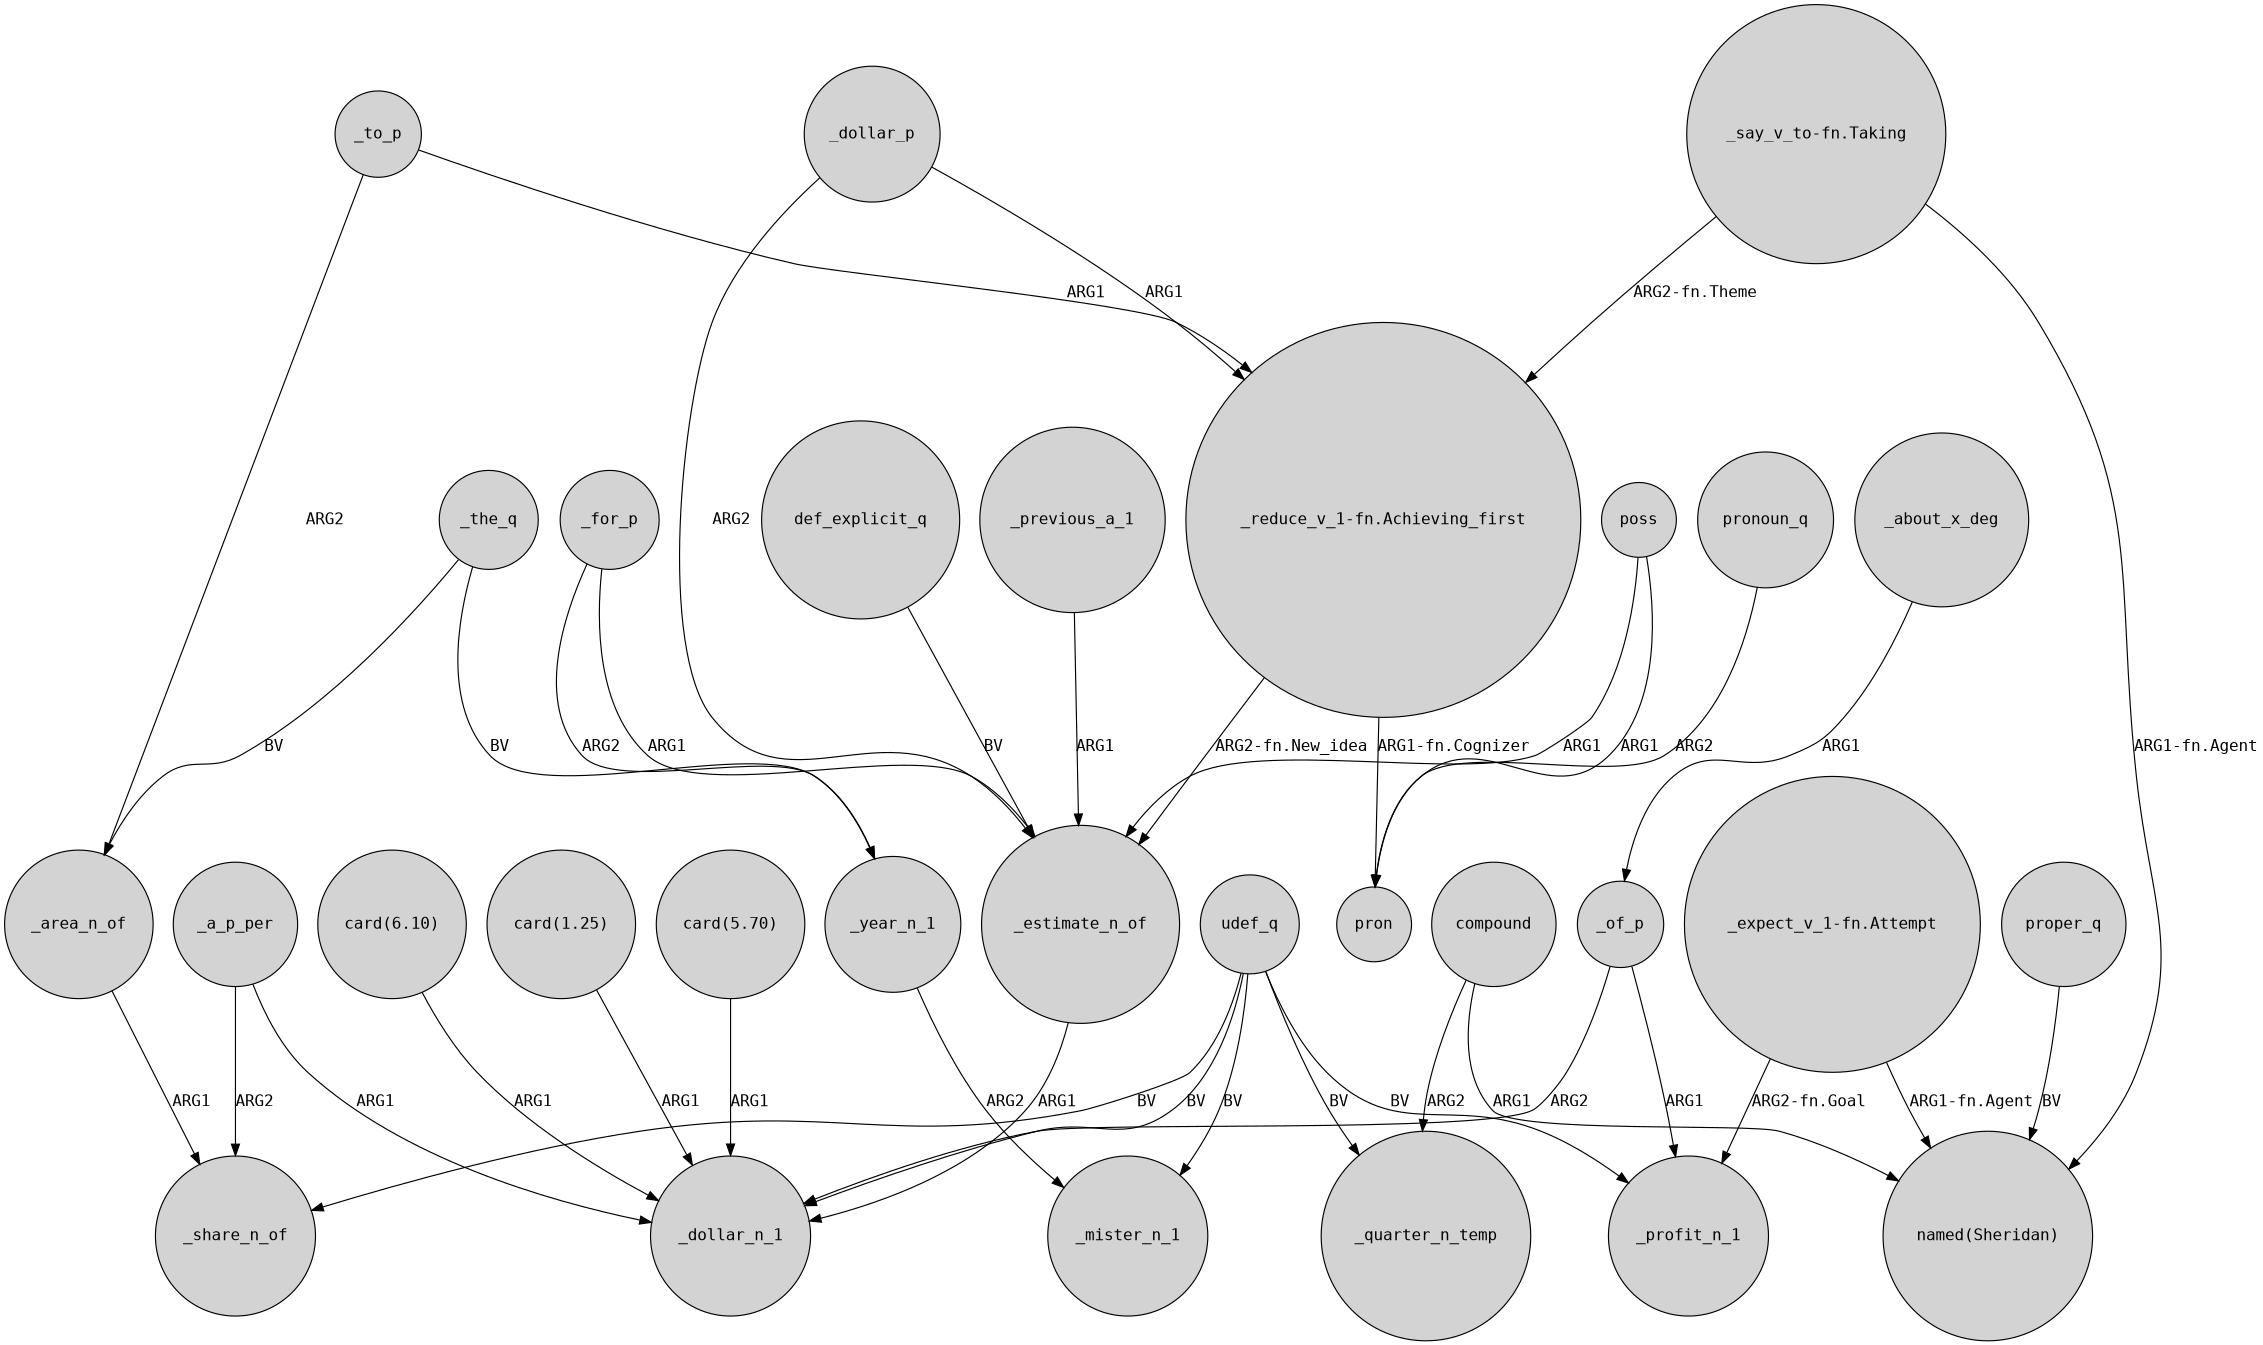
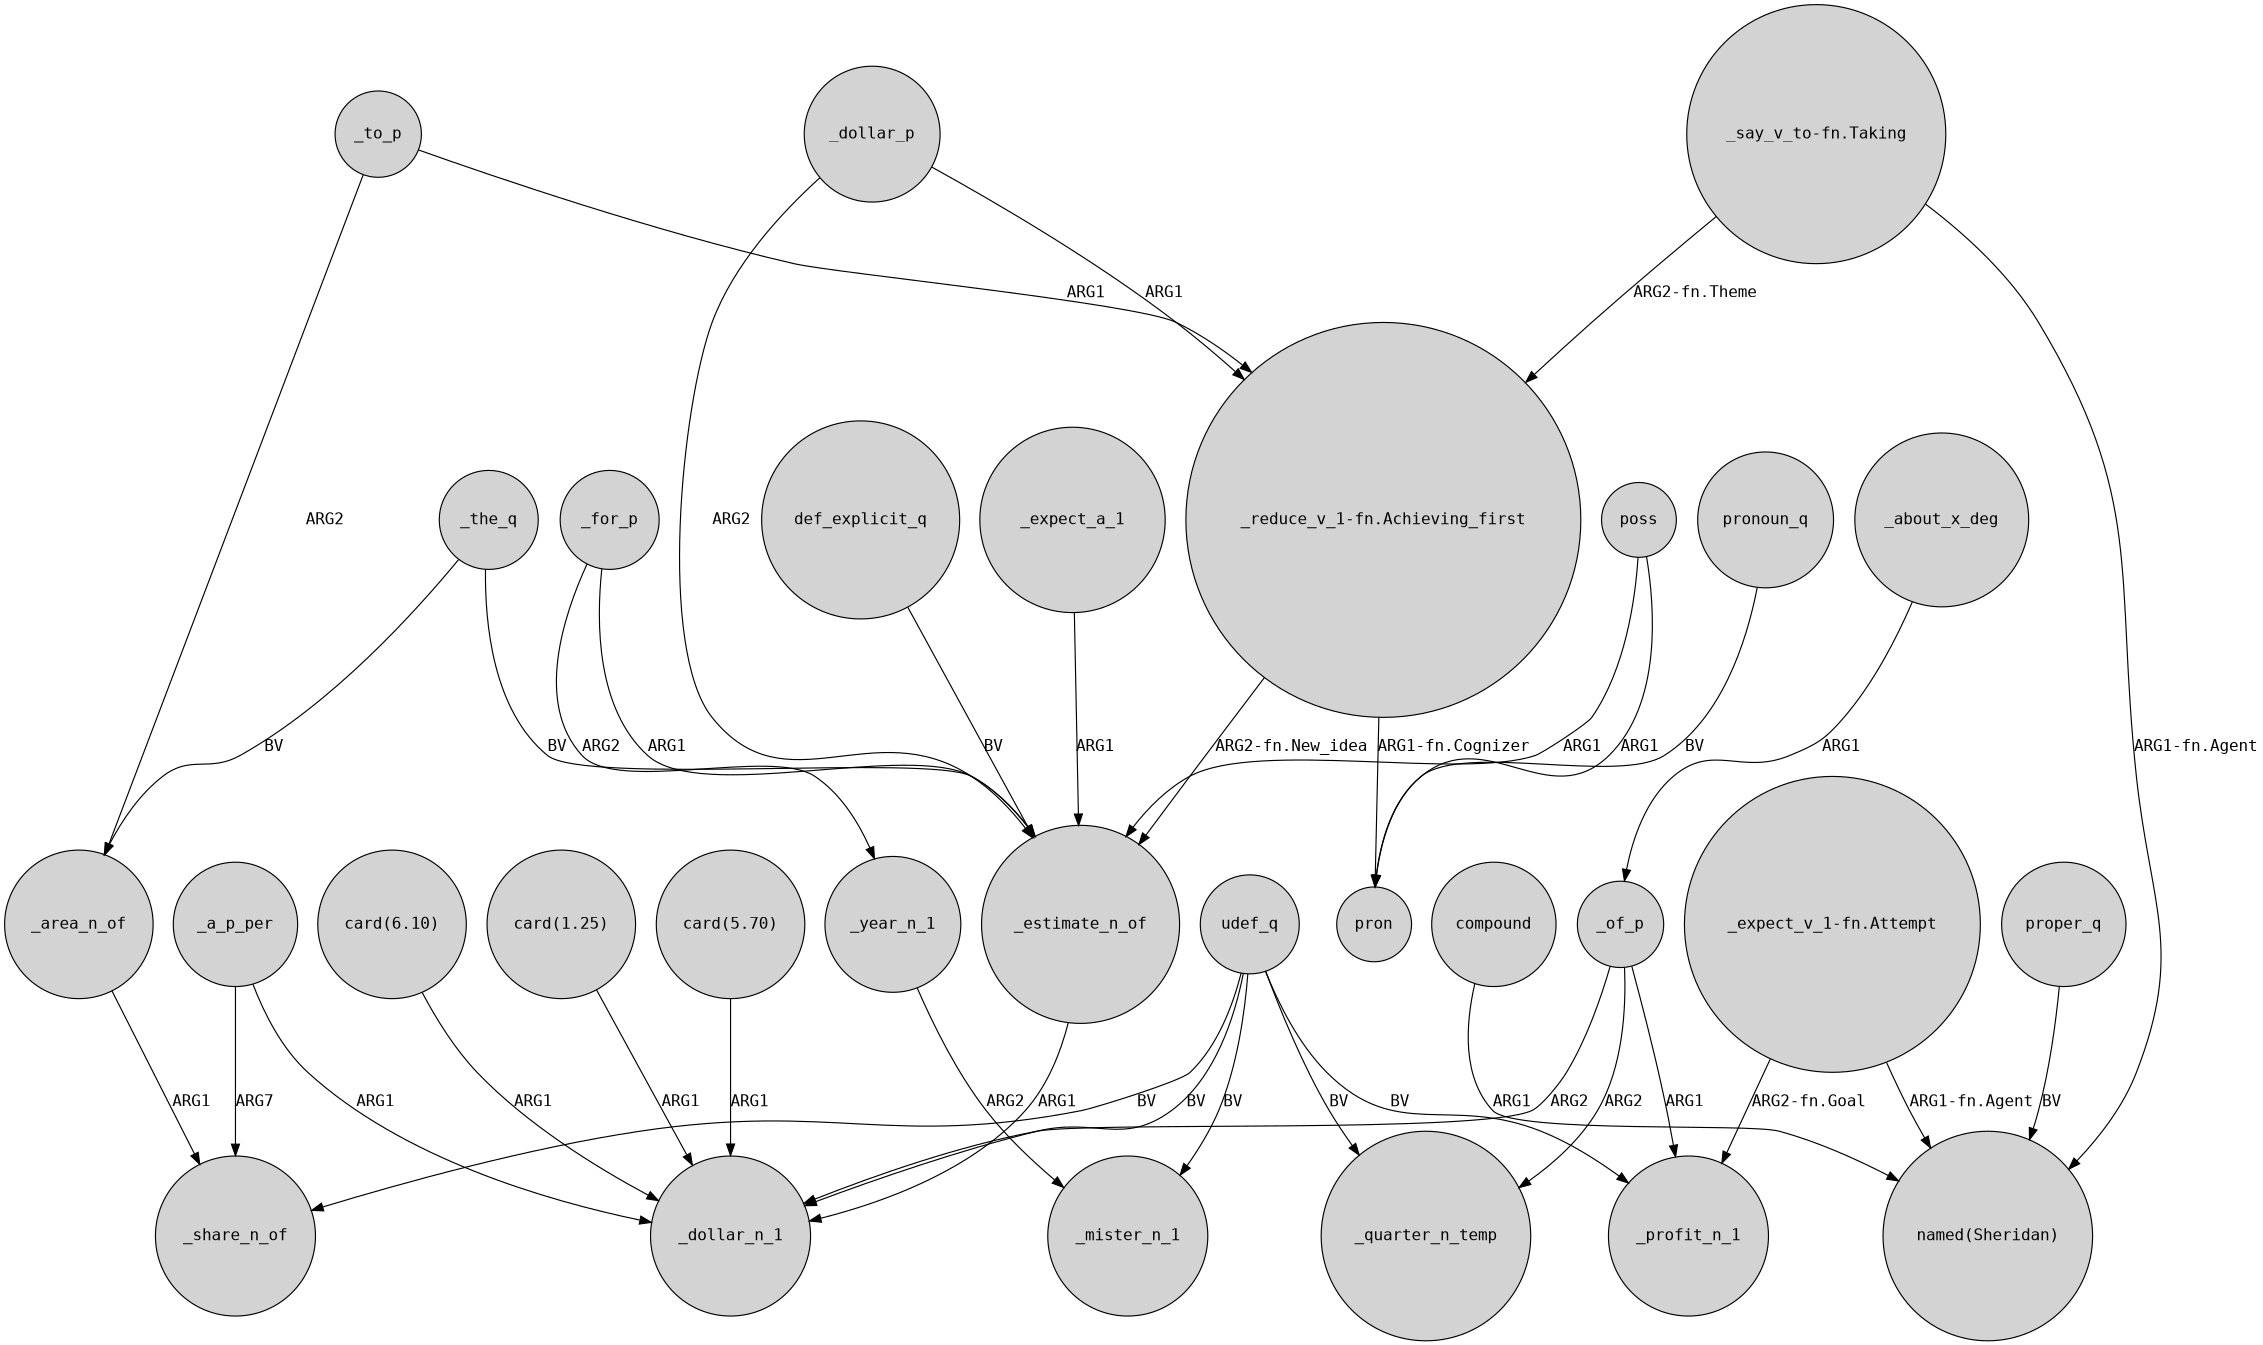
(1073, 520) -> (1073, 520)
(1695, 747) -> (1695, 747)
(598, 775) -> (573, 764)
(1439, 1048) -> (1608, 1089)
(255, 1102) -> (255, 1102)
